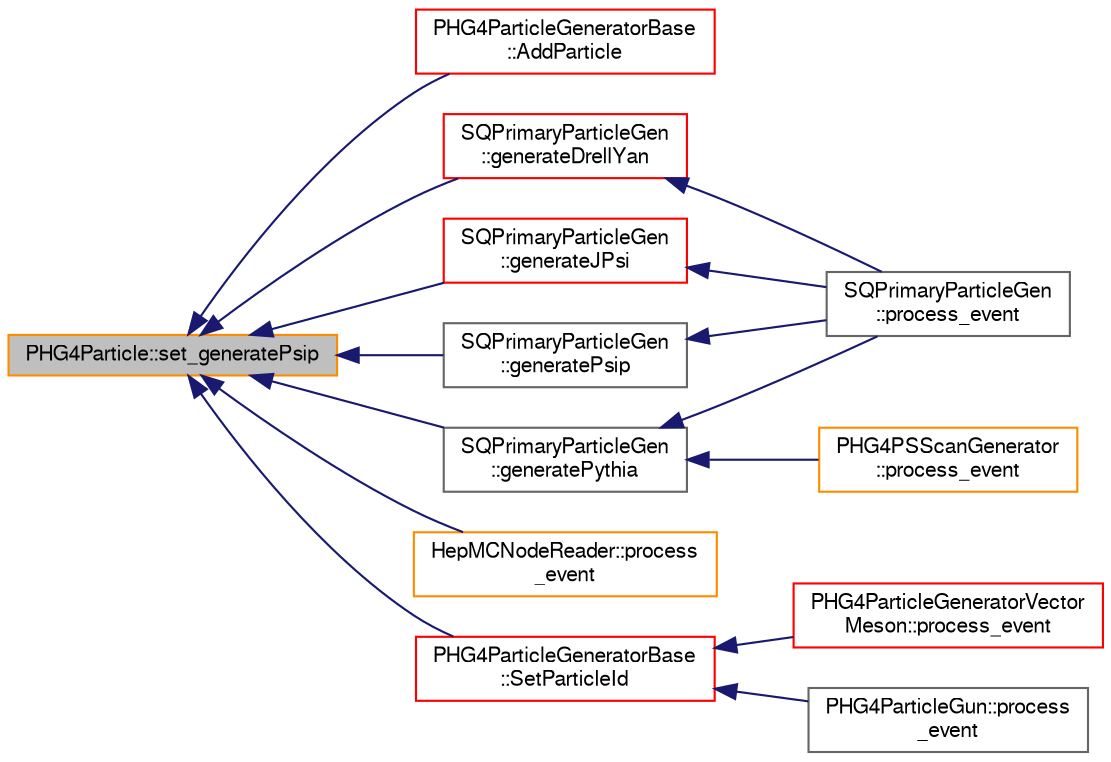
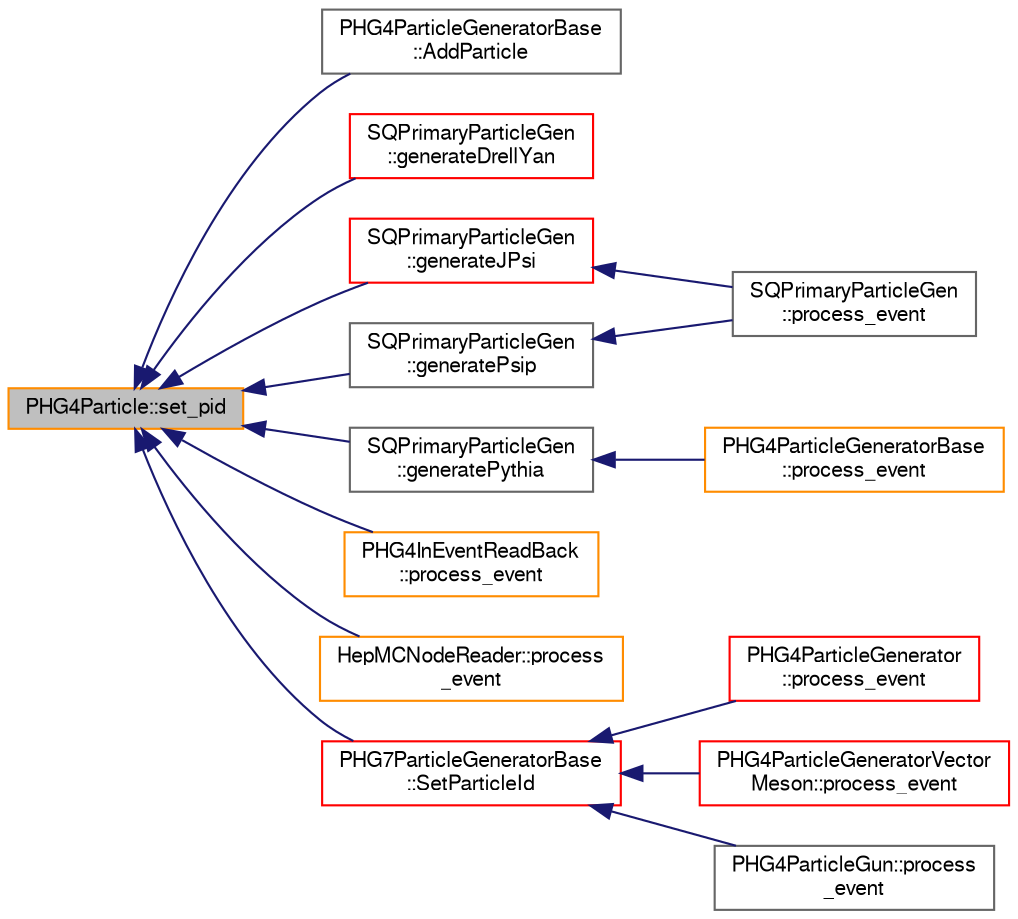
(565, 42) -> (471, 42)
(785, 226) -> none
(173, 355) -> (126, 409)
(780, 380) -> none
(948, 460) -> (854, 460)
none -> (471, 564)
(565, 669) -> (471, 773)
none -> (854, 669)
